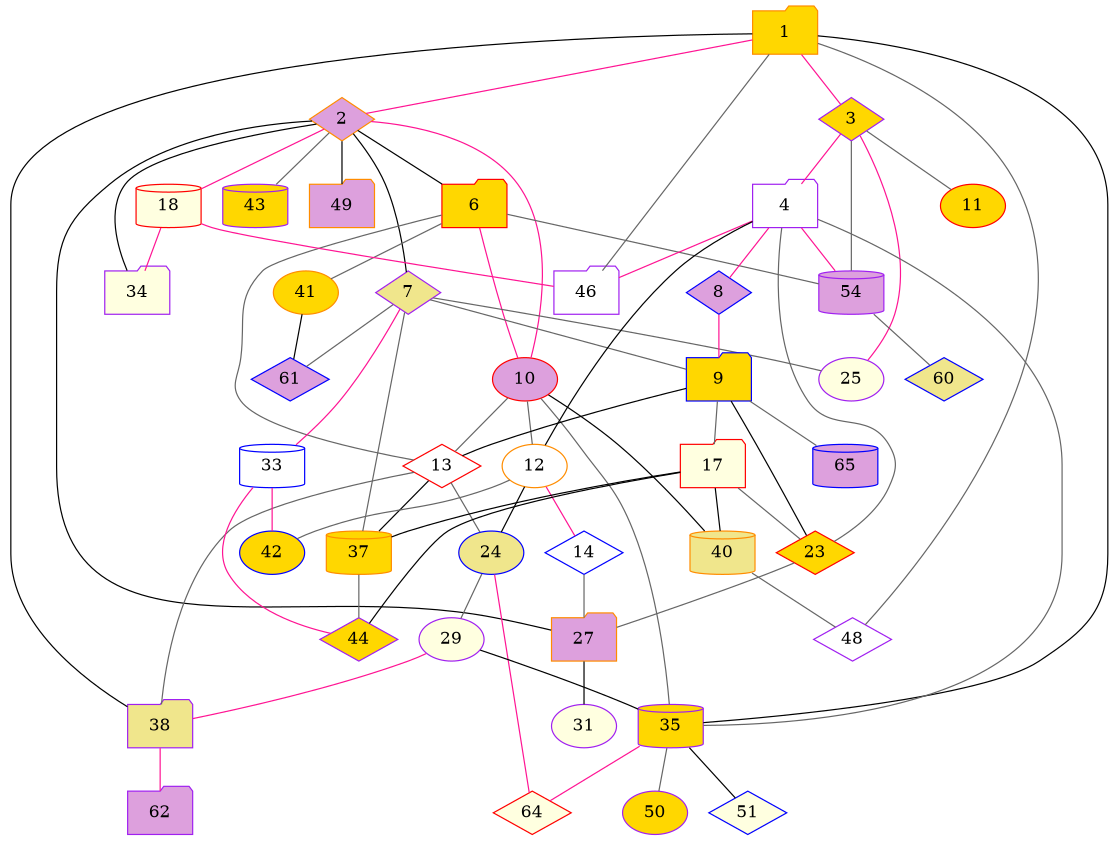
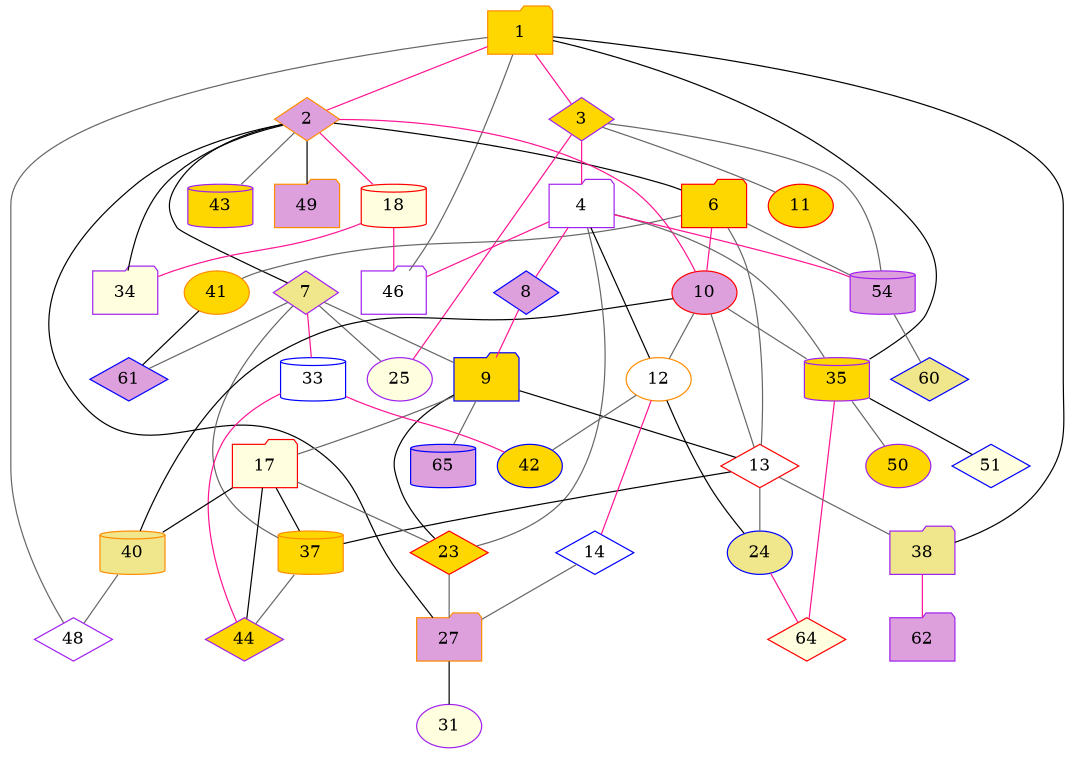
(452, 639) -> none
